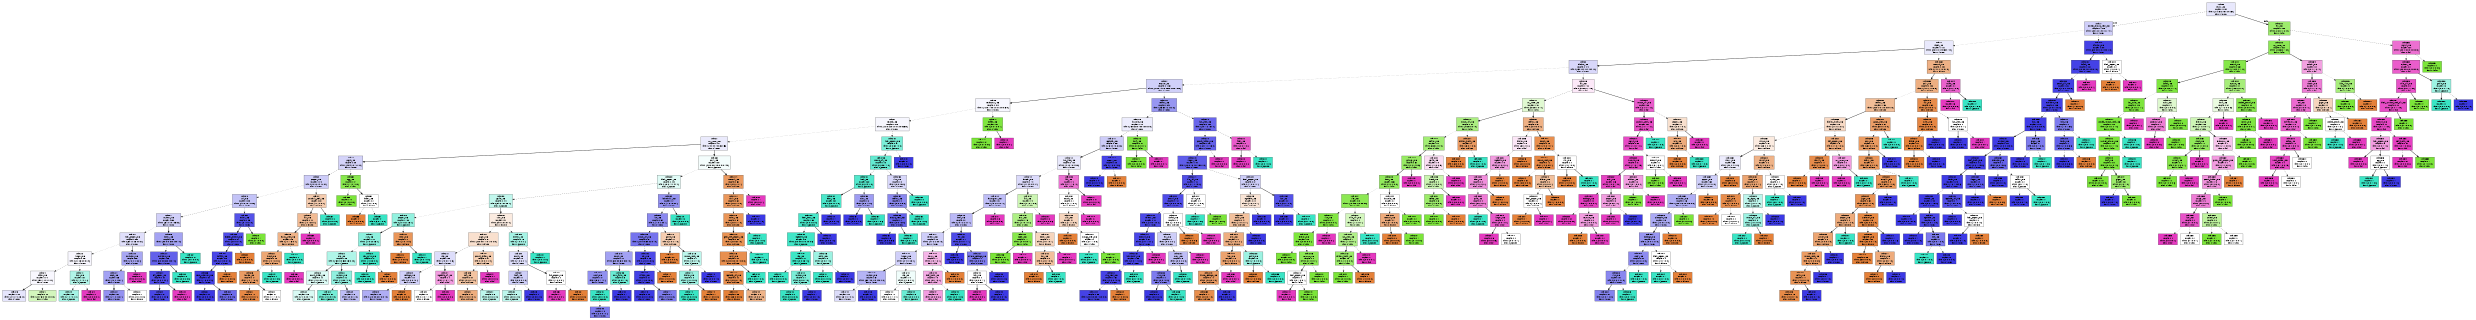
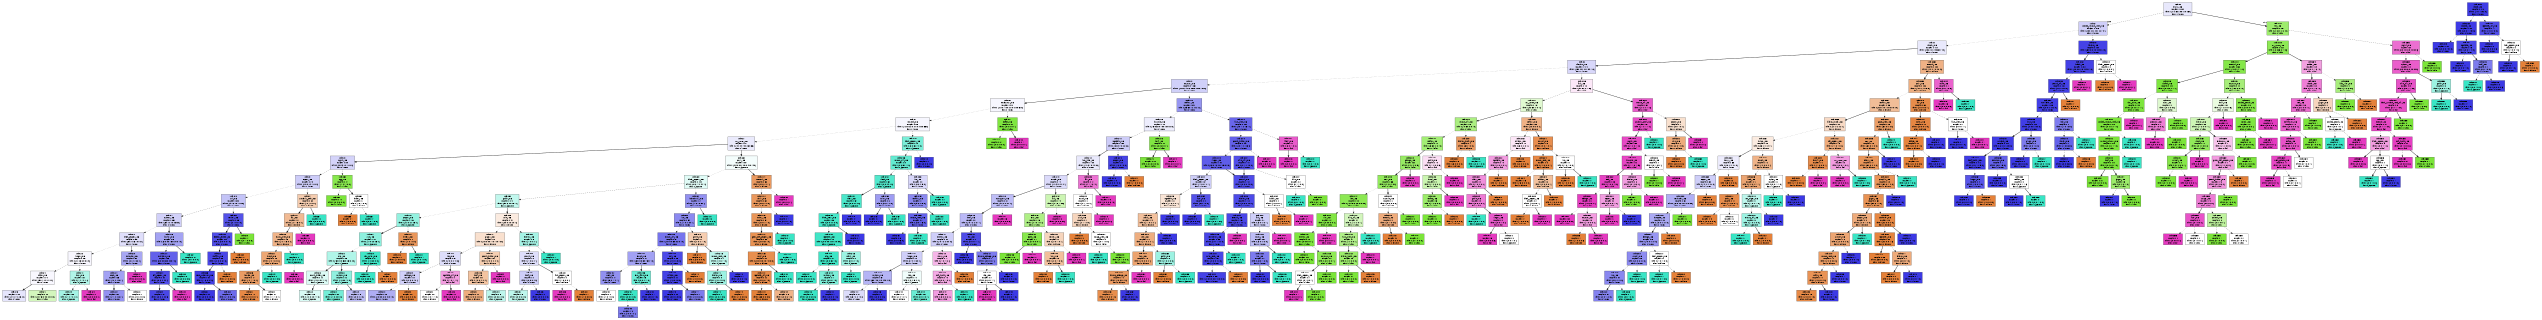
(1192, 171) -> (1230, 172)
(1964, 172) -> none
(845, 278) -> none
none -> (606, 296)
